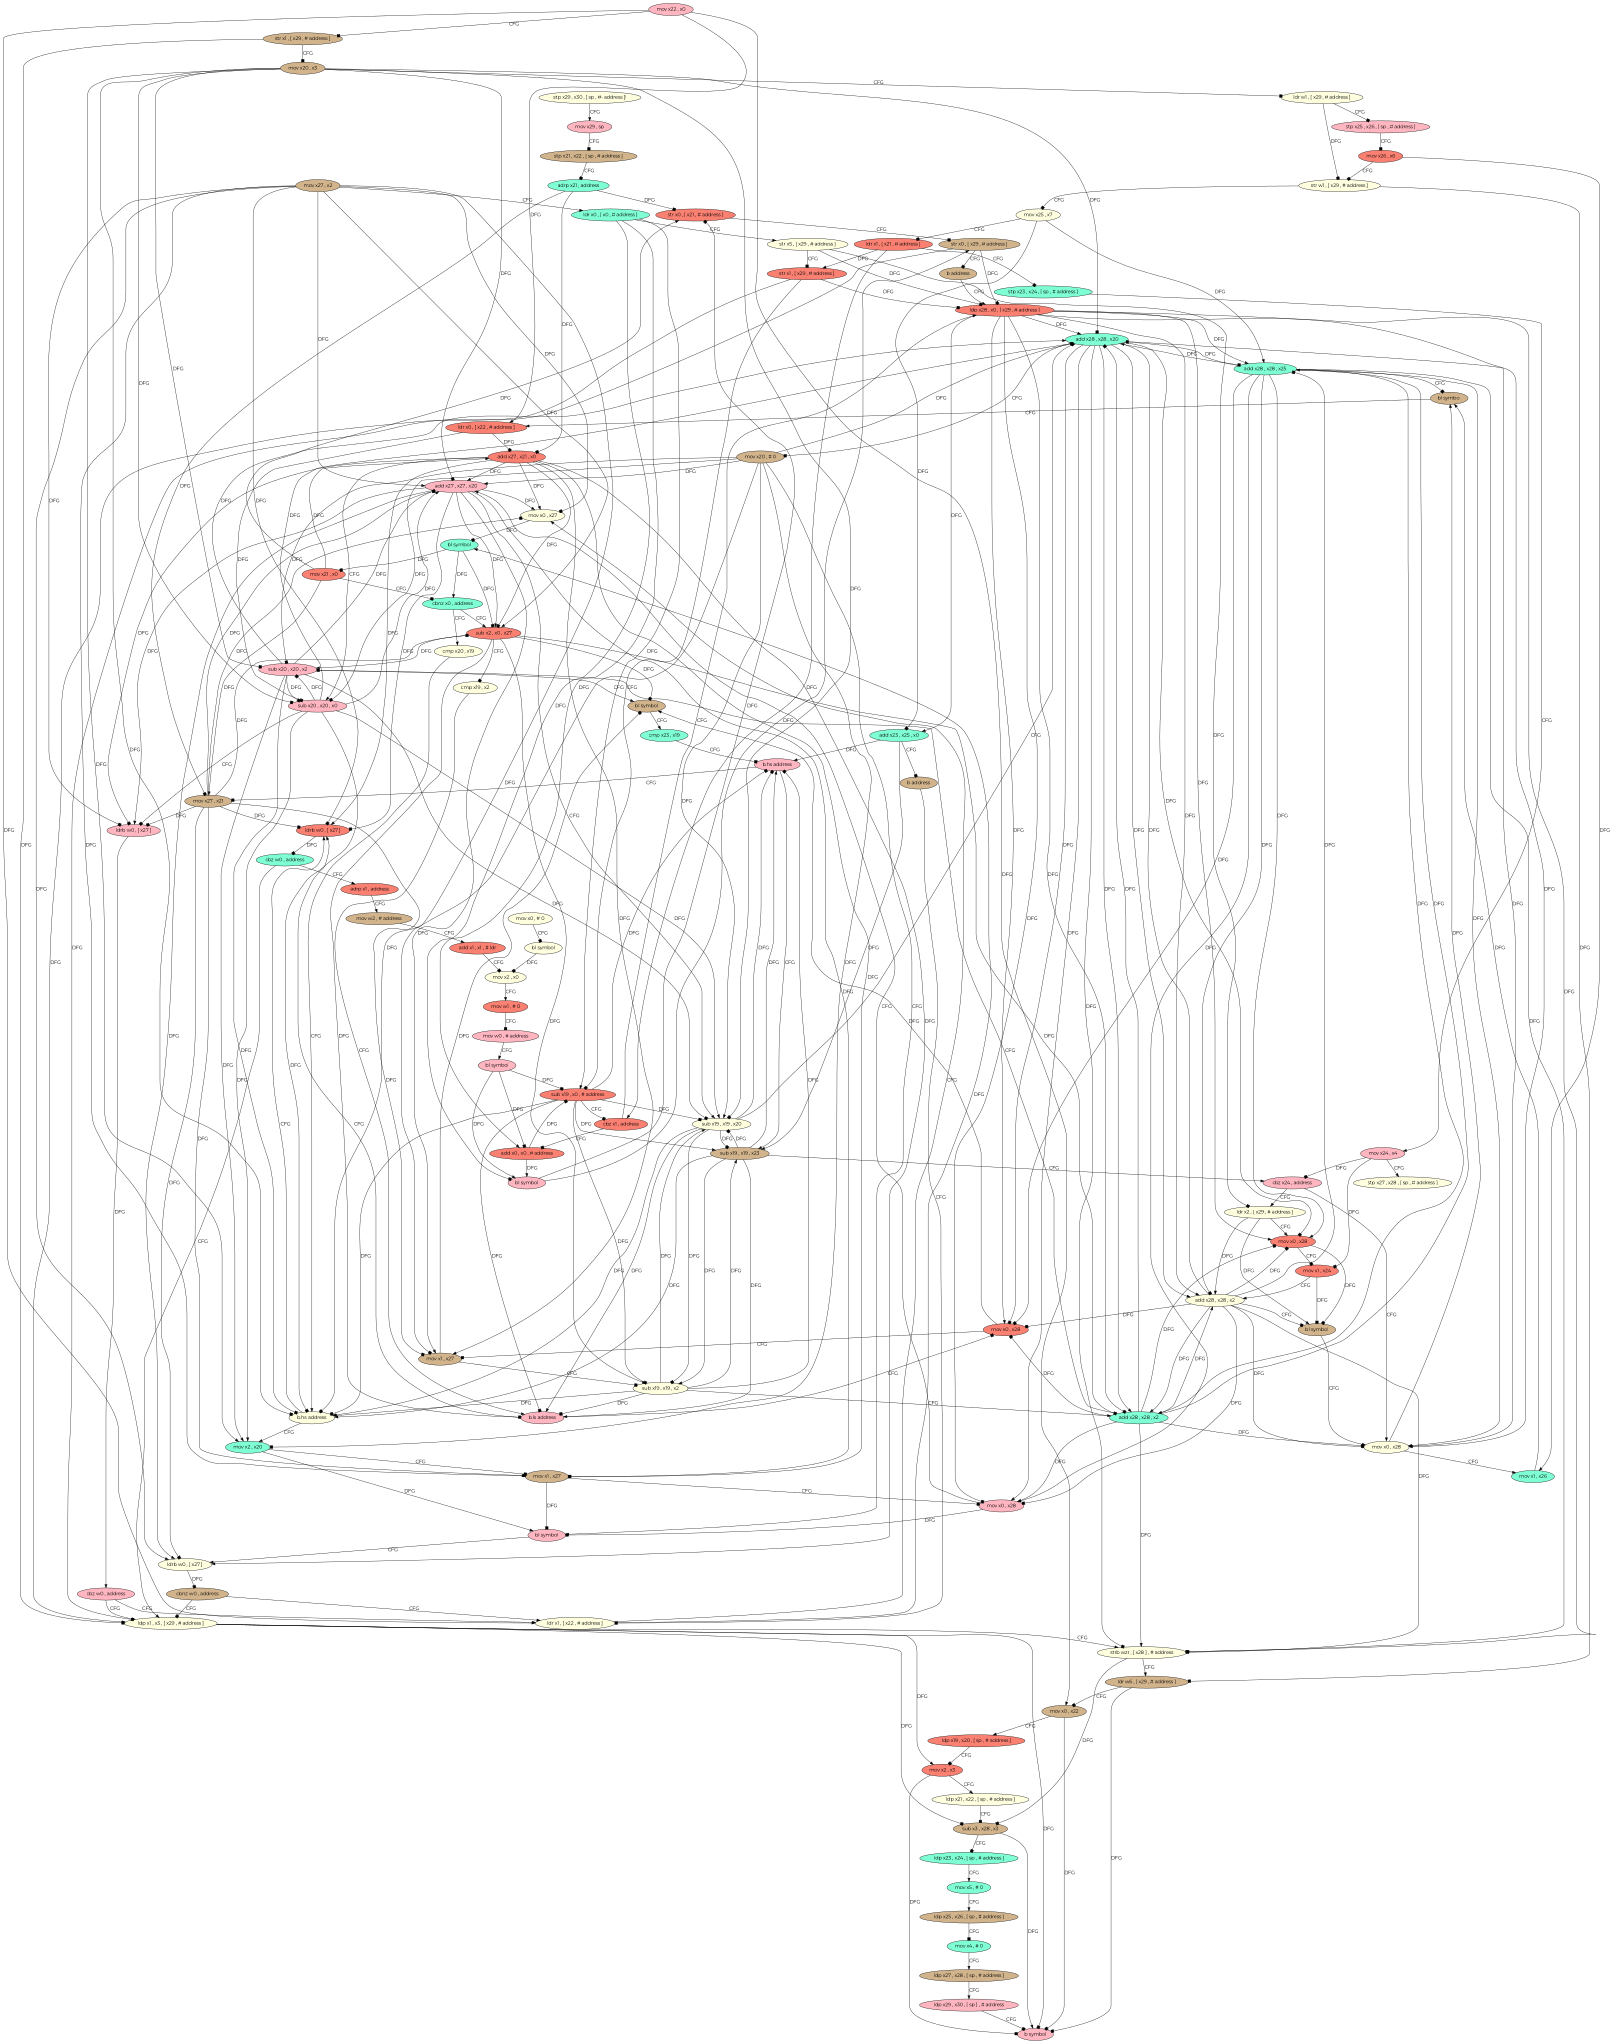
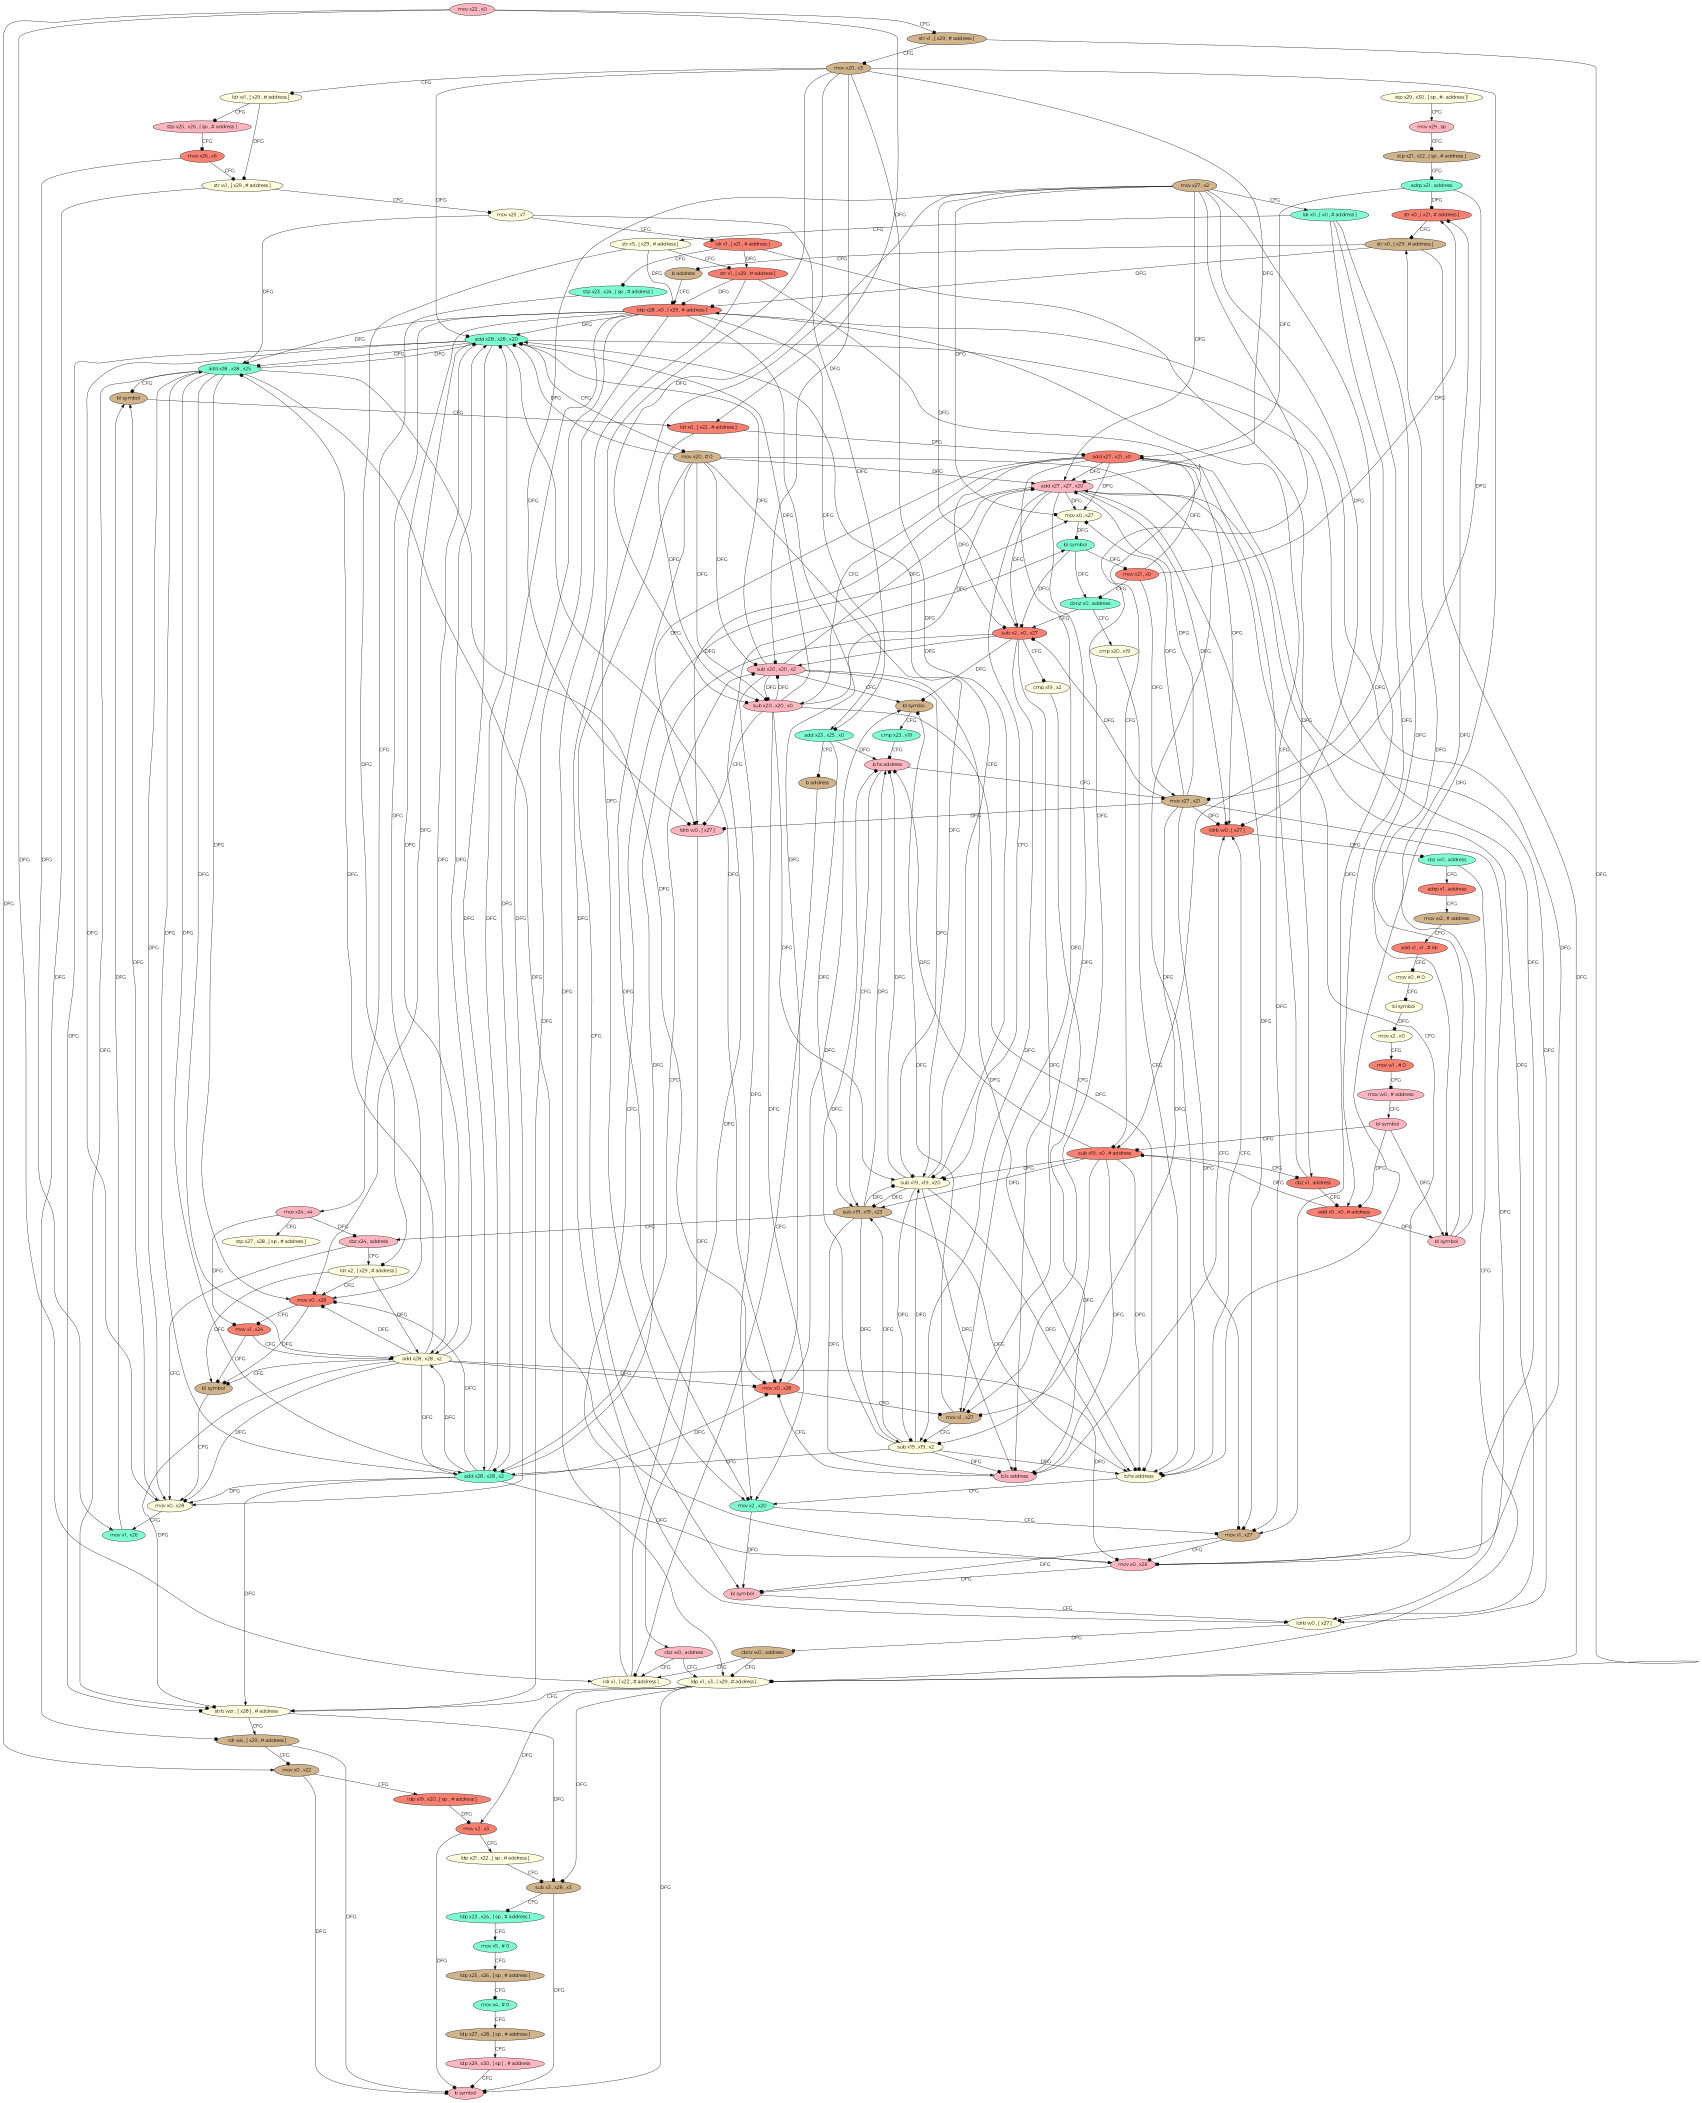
(491, 962) -> (1415, 961)
(966, 1756) -> (467, 1814)
